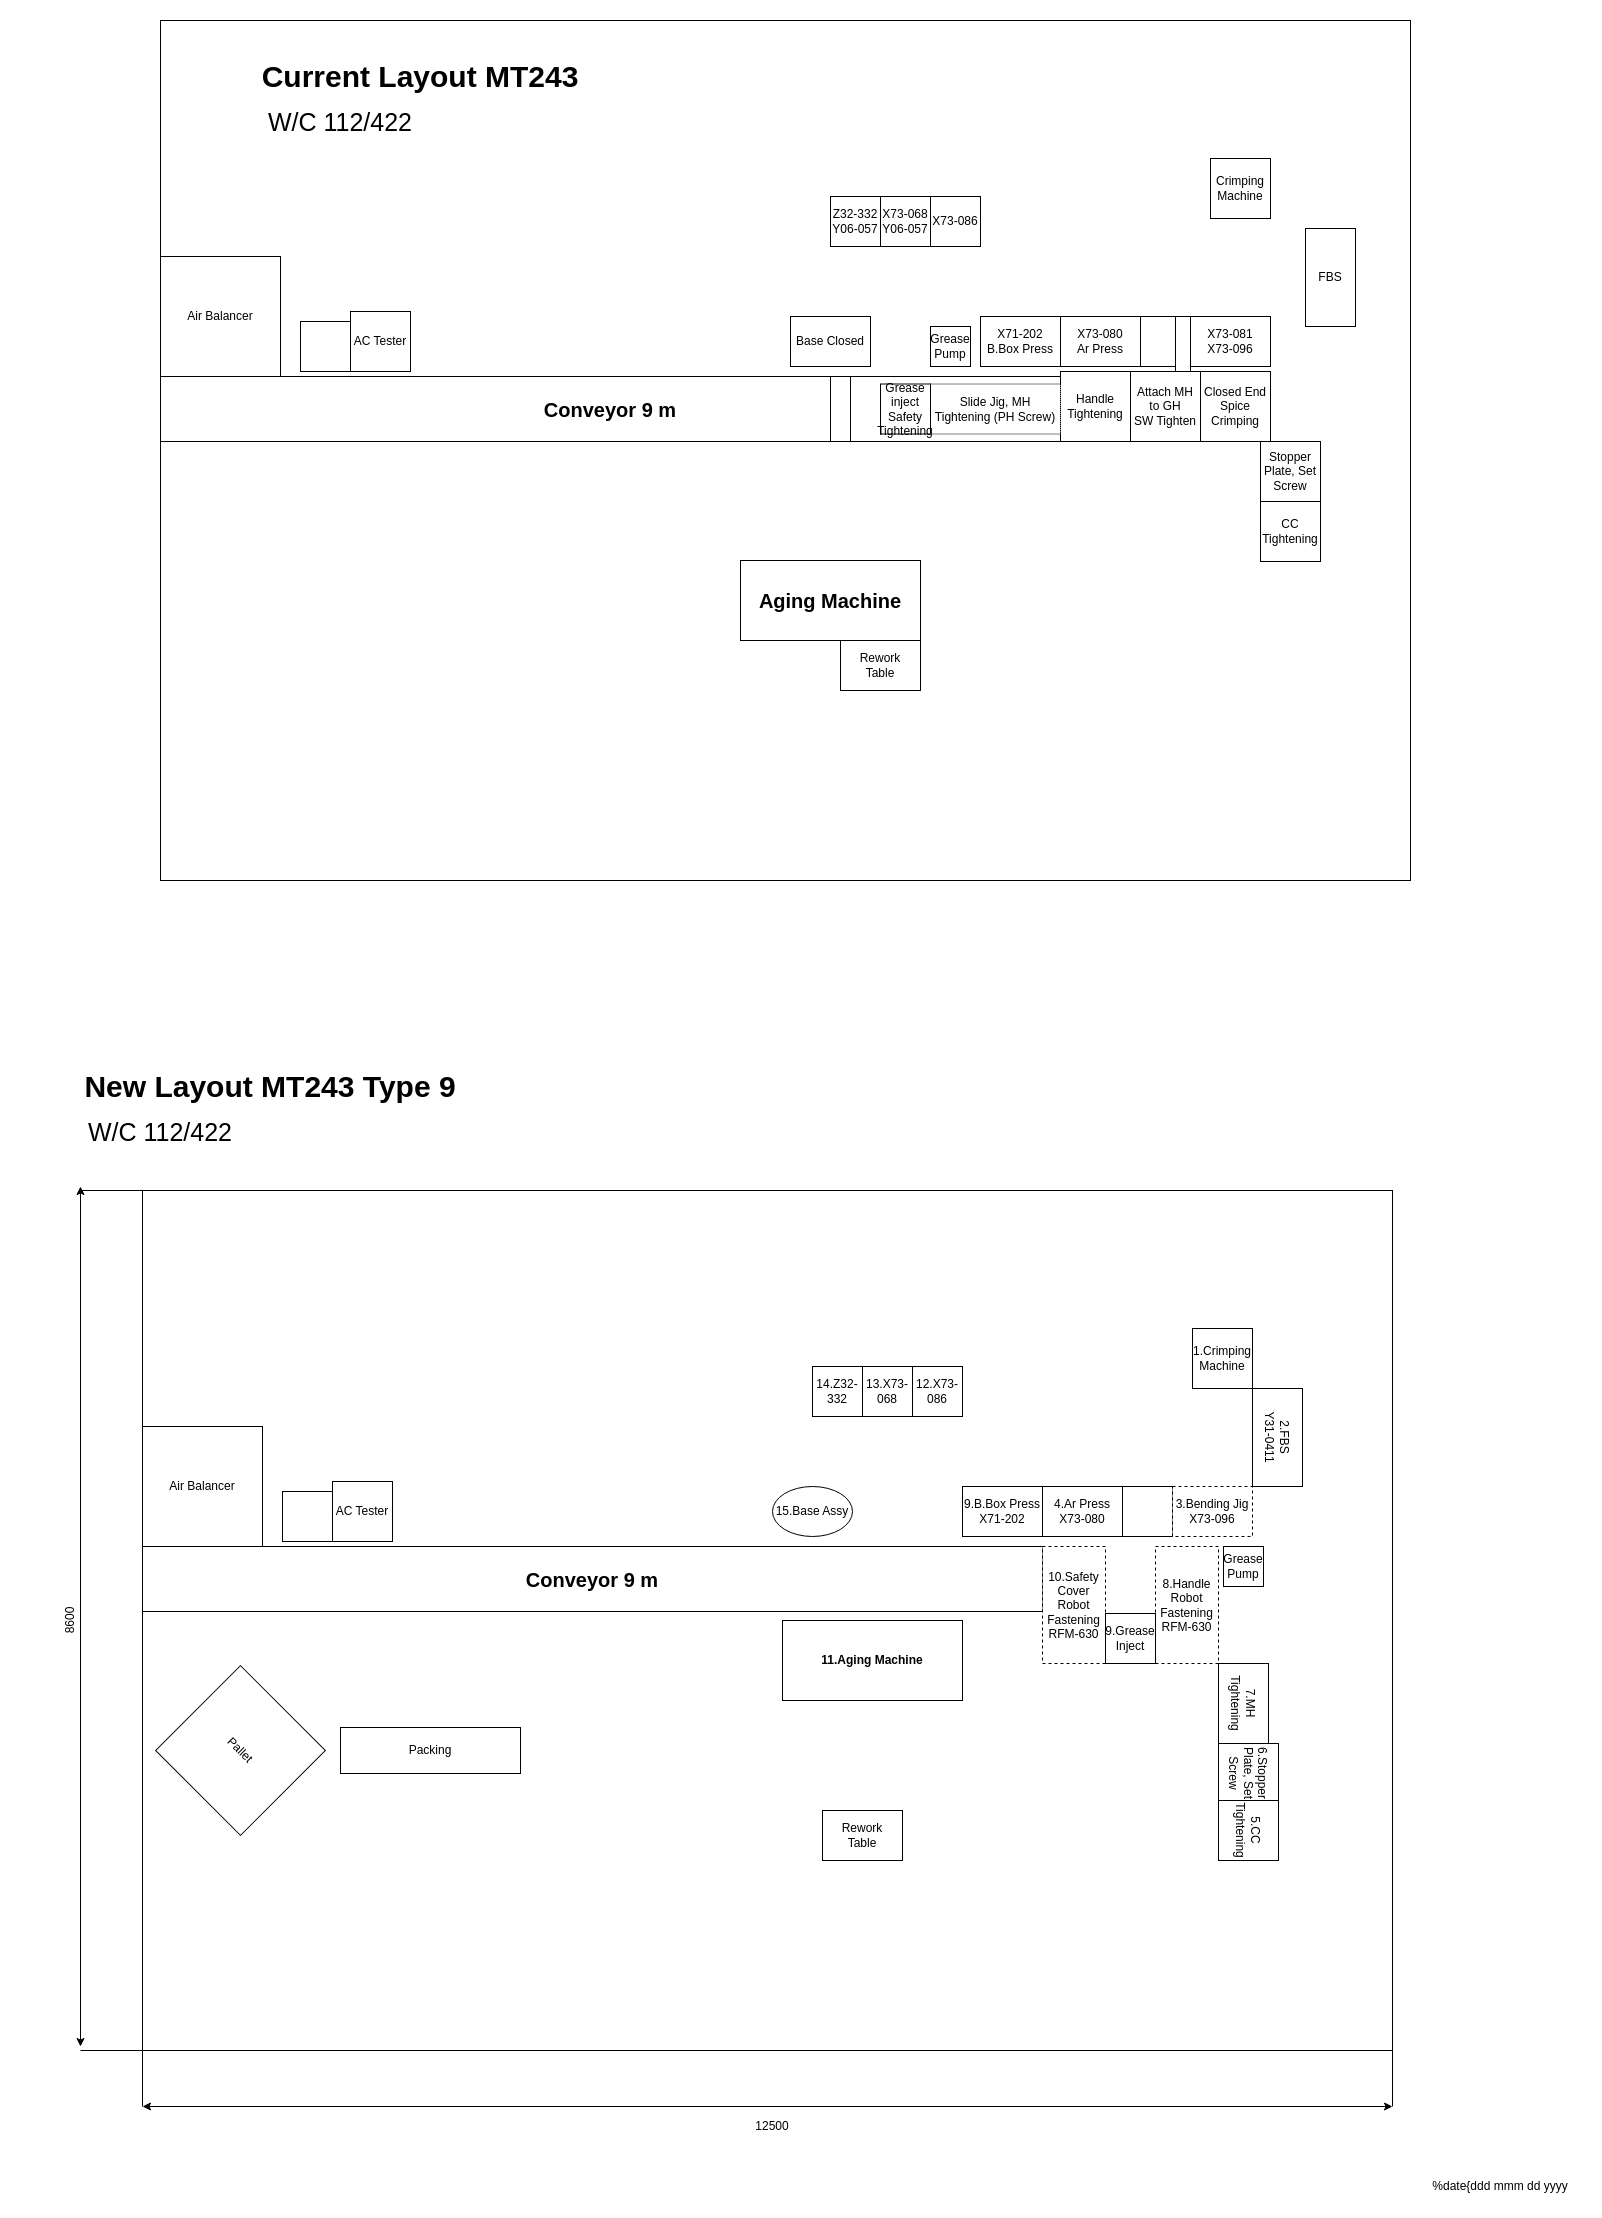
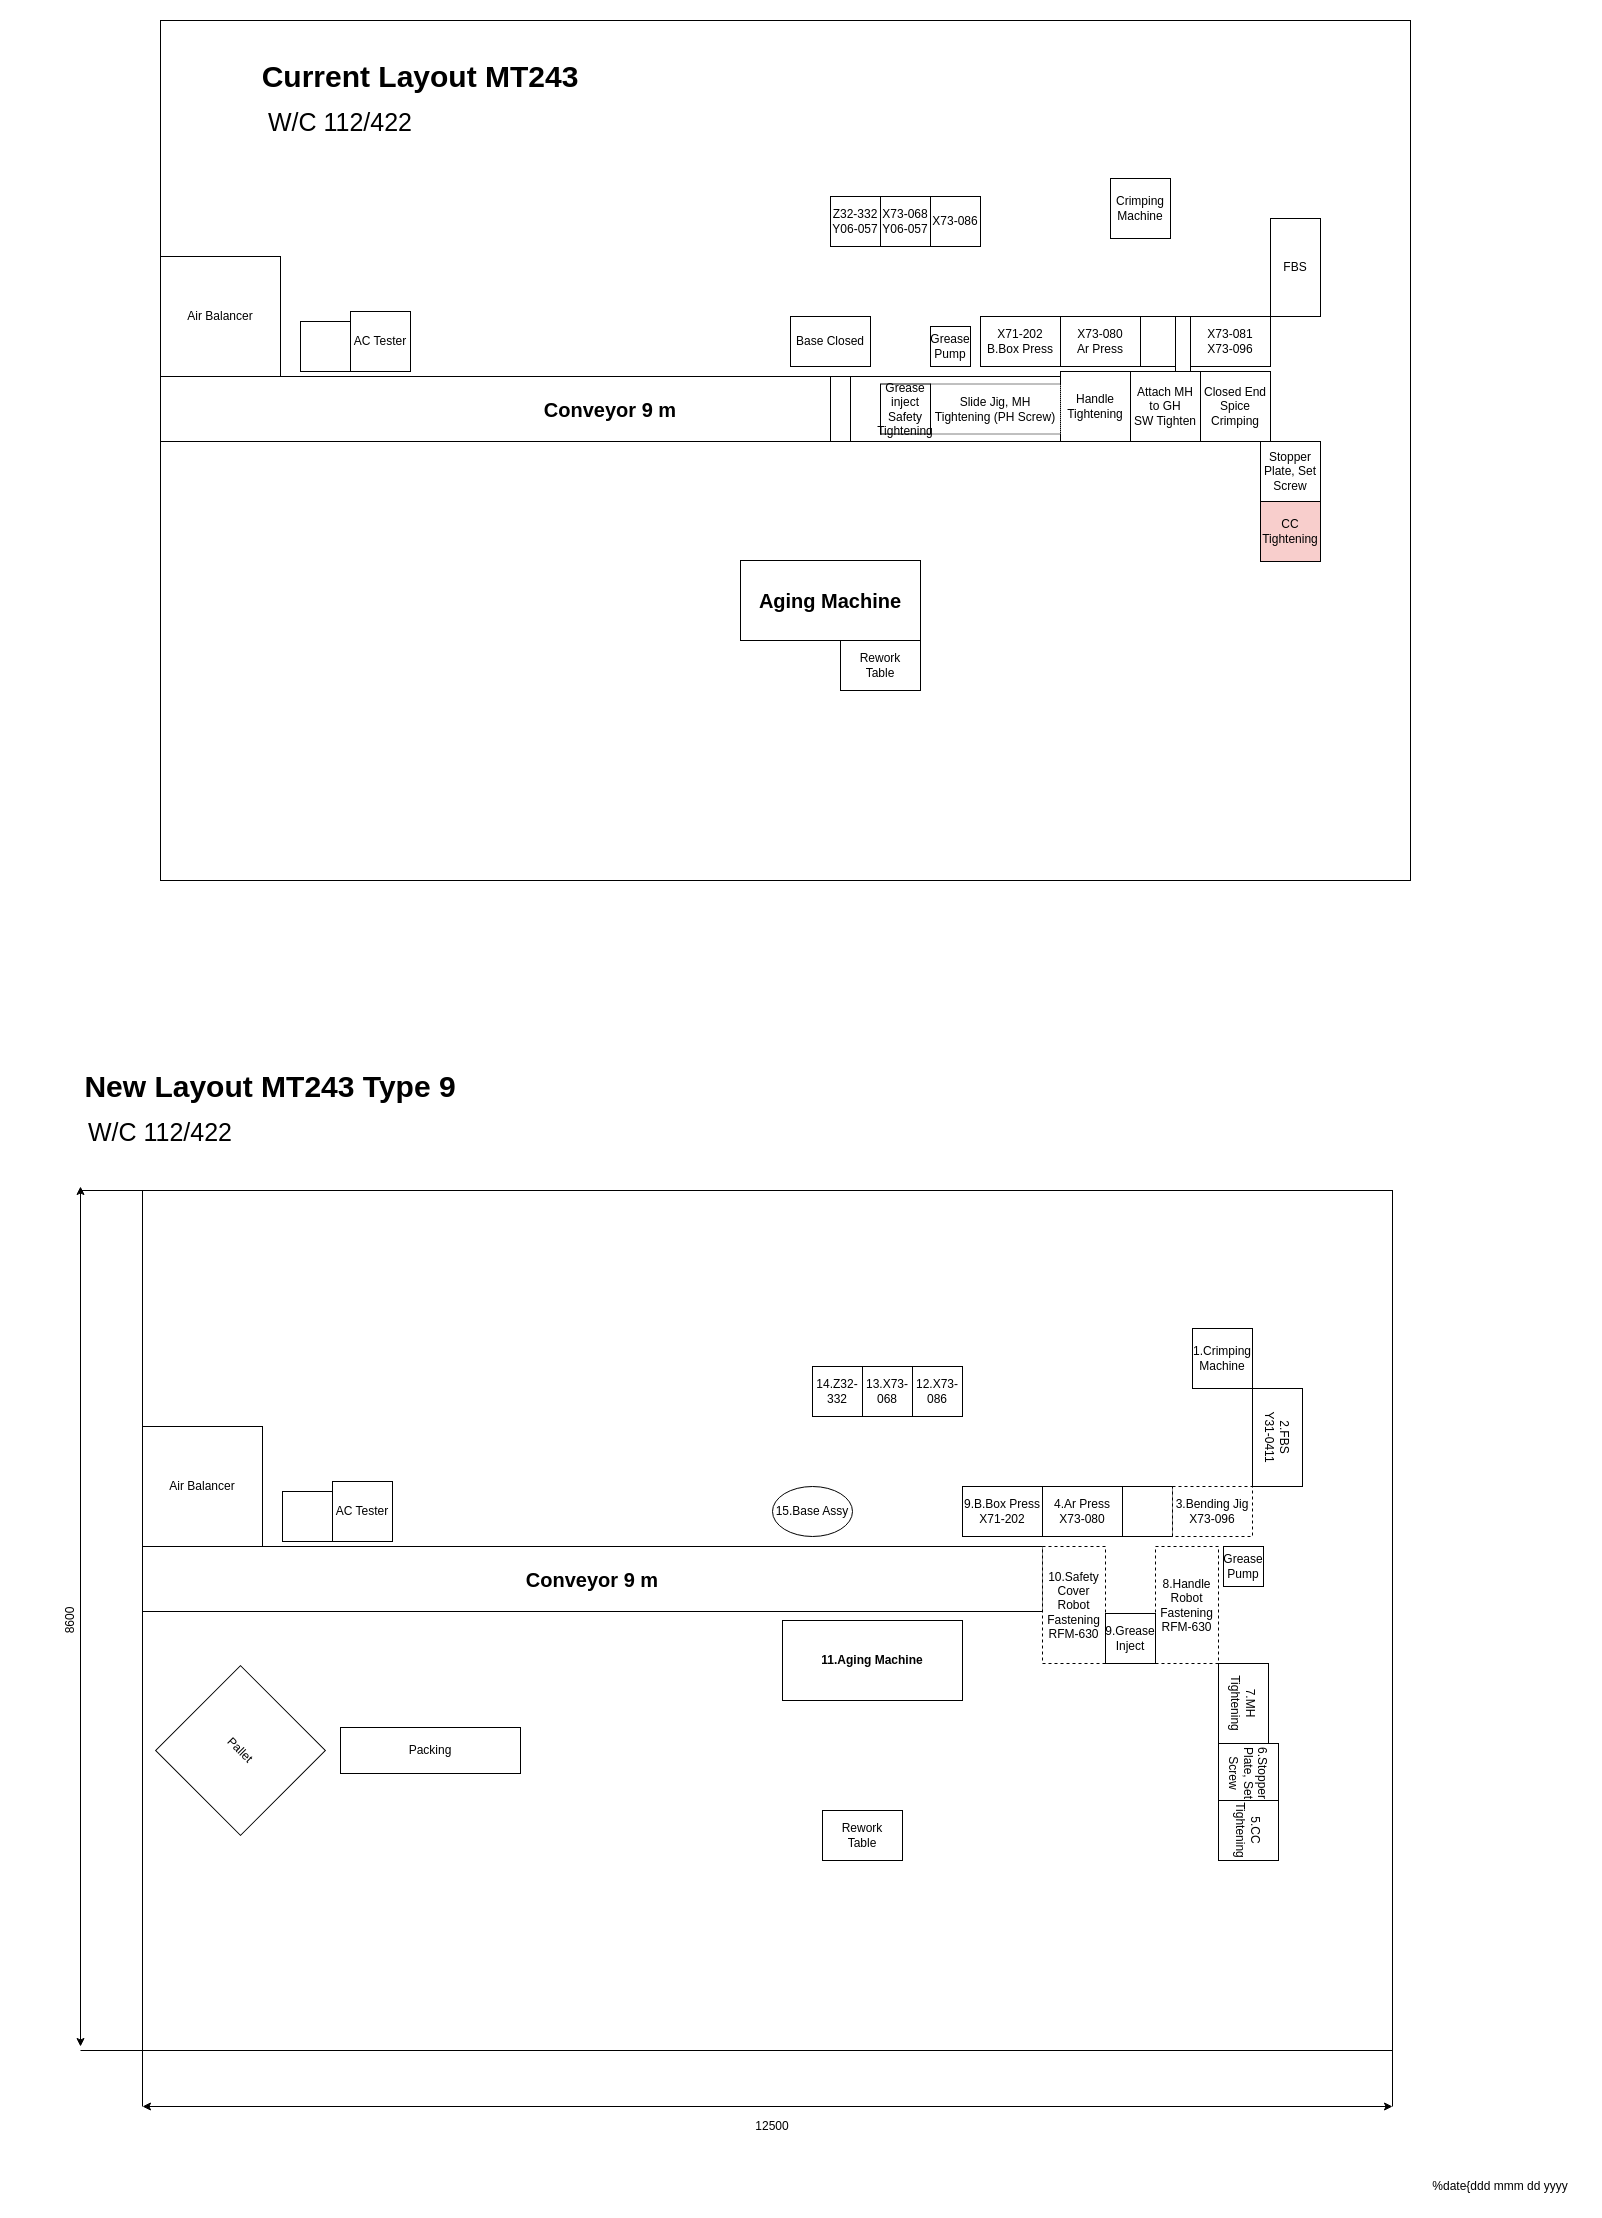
(1241, 189) -> (1141, 209)
(1331, 278) -> (1296, 268)
(1291, 532) -> (1291, 532)
